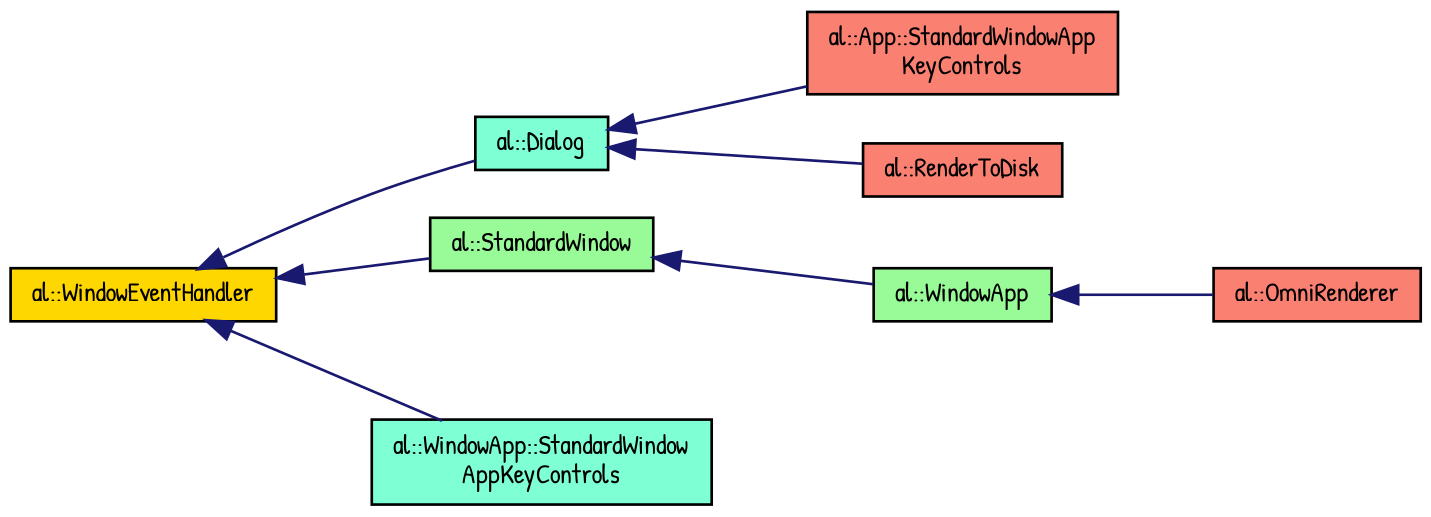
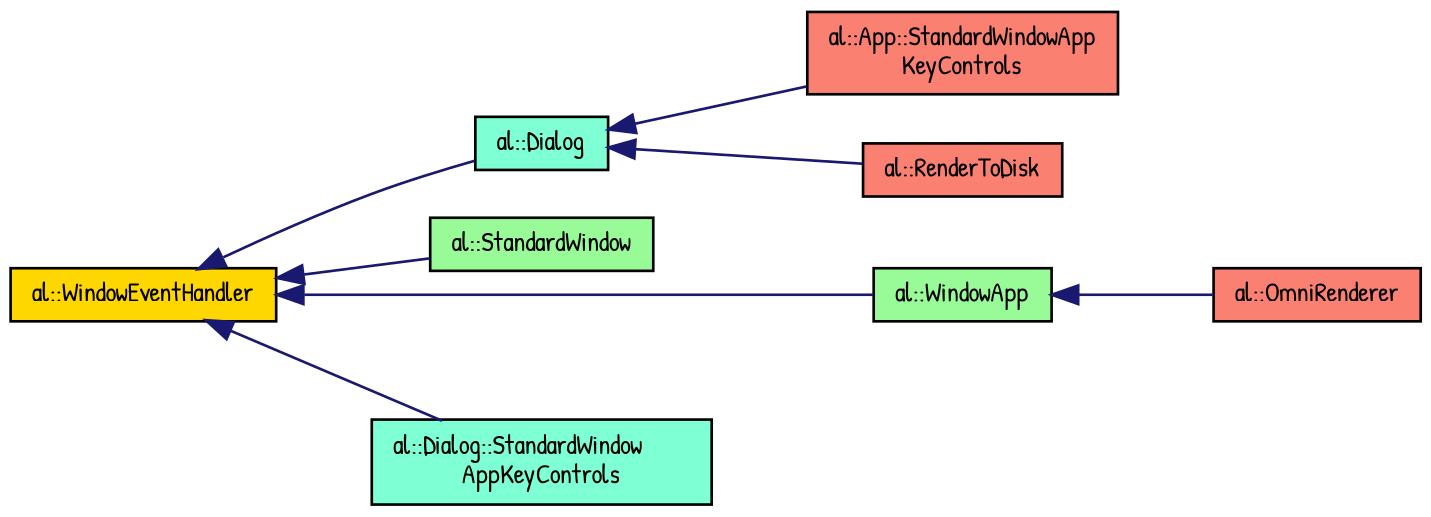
(777, 273) -> (589, 295)
(542, 462) -> (542, 462)
